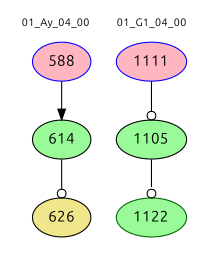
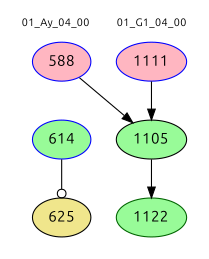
(62, 95) -> (93, 89)
(151, 96) -> (151, 96)
(62, 140) -> (62, 140)
(151, 173) -> (151, 173)
(62, 217) -> (62, 217)
